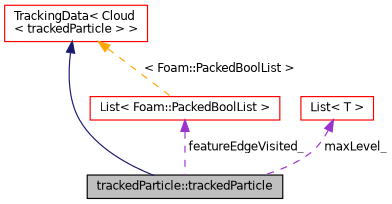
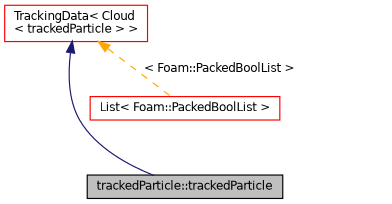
(337, 108) -> none
(185, 154) -> none
